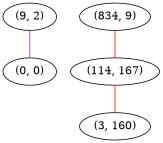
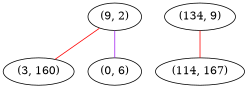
(115, 17) -> (200, 17)
(30, 72) -> (115, 72)
(115, 99) -> (77, 44)
